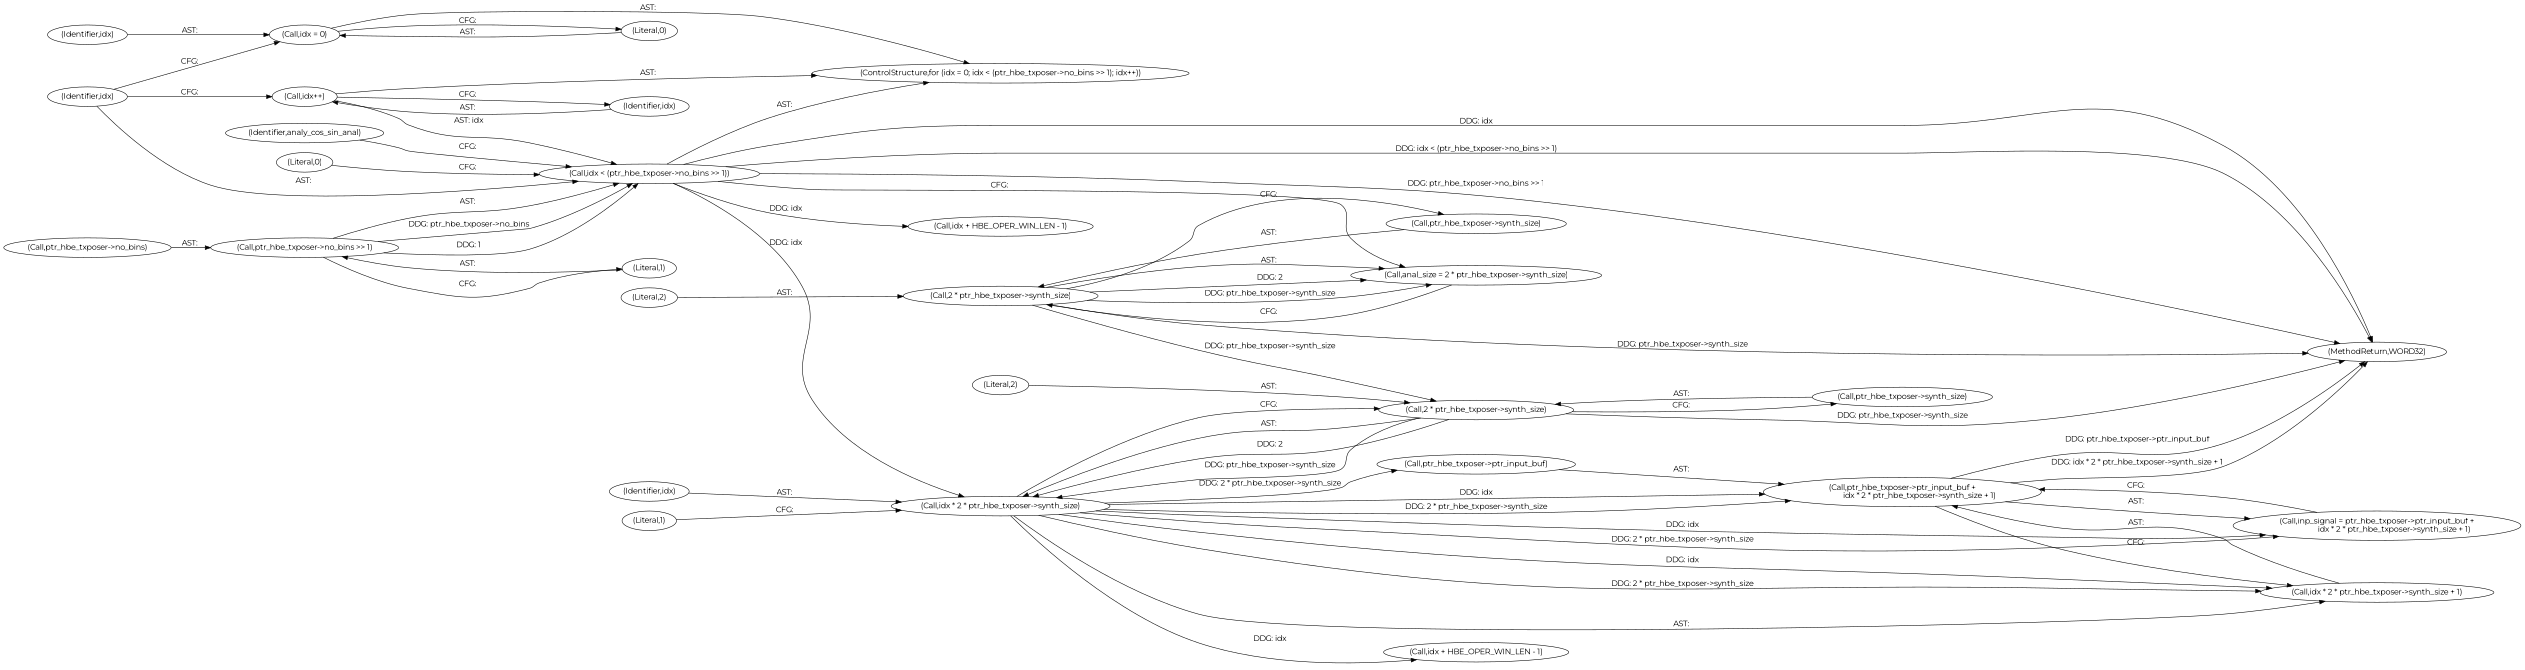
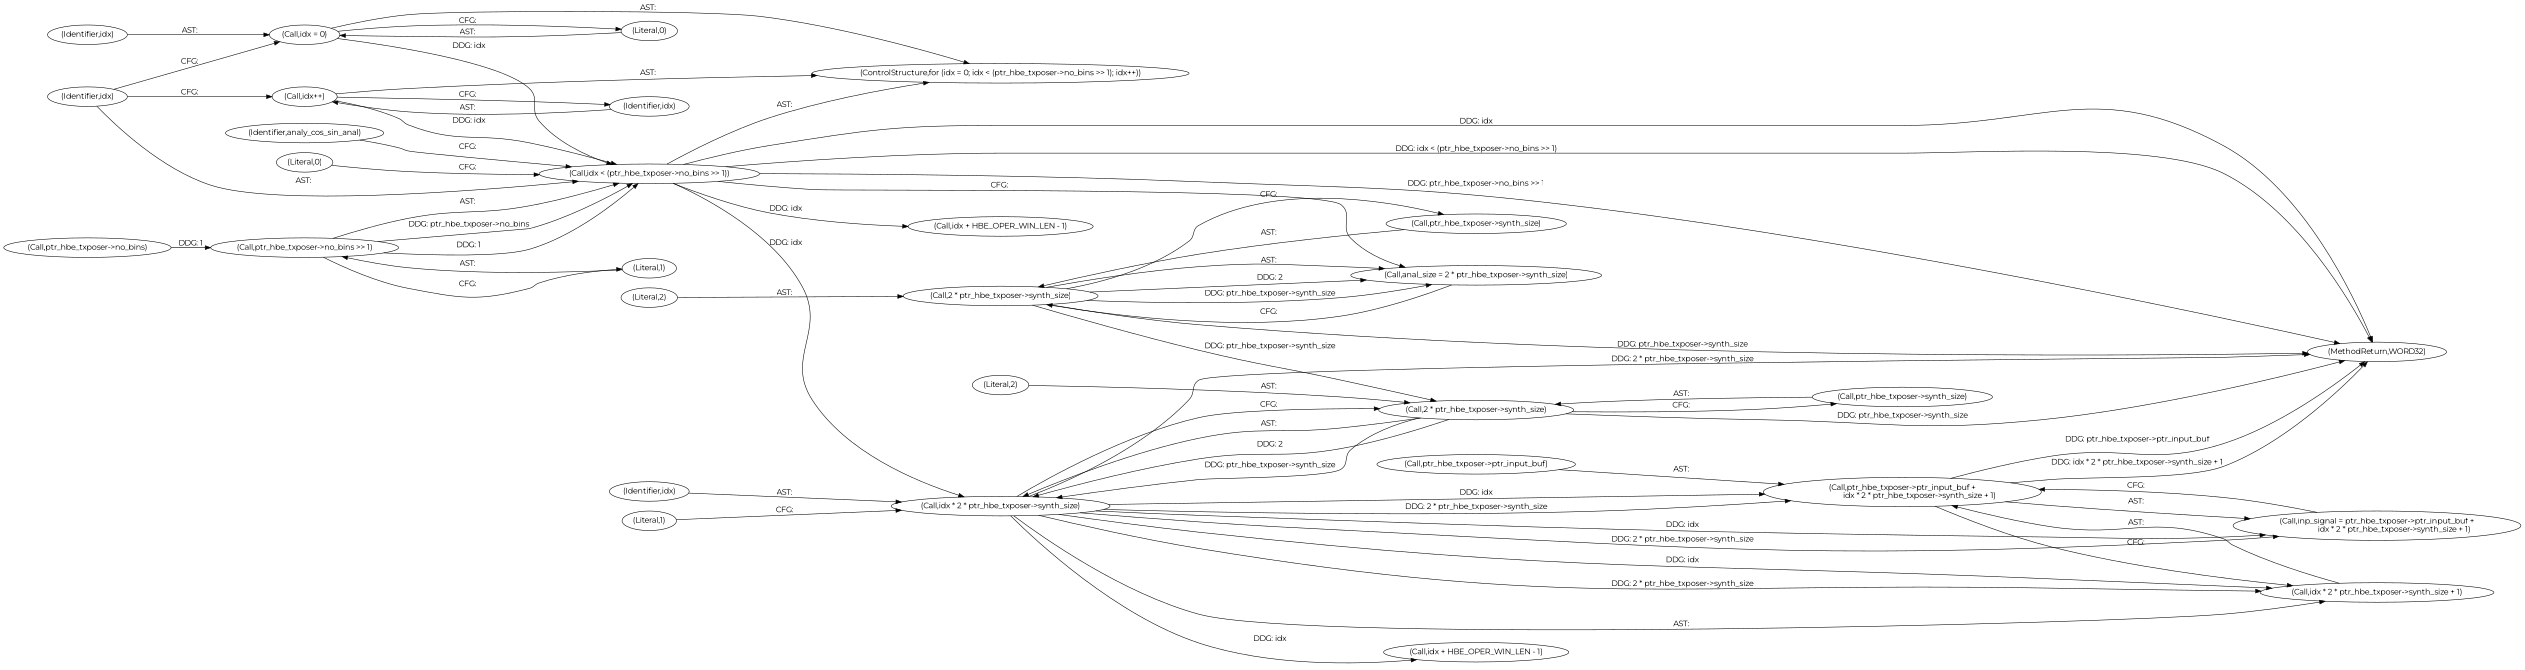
none -> (492, 70)
(469, 121) -> (469, 121)
(191, 244) -> (191, 244)
(1250, 497) -> (1646, 364)
